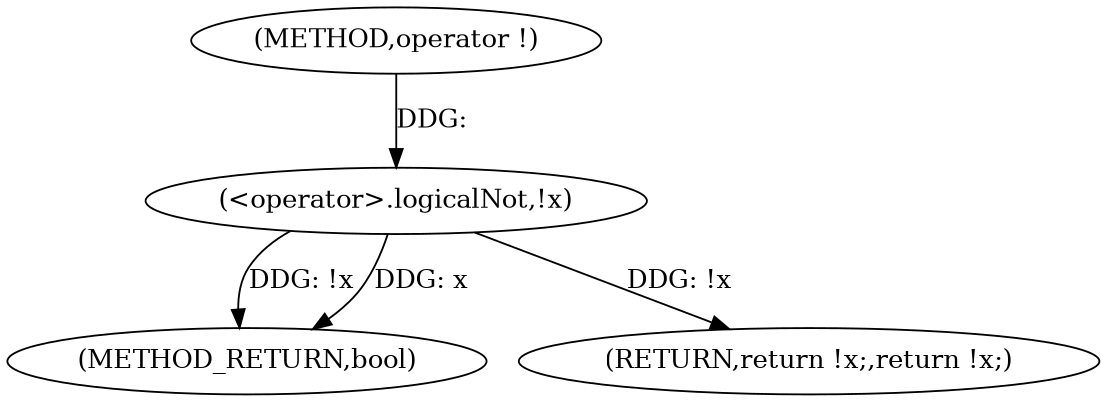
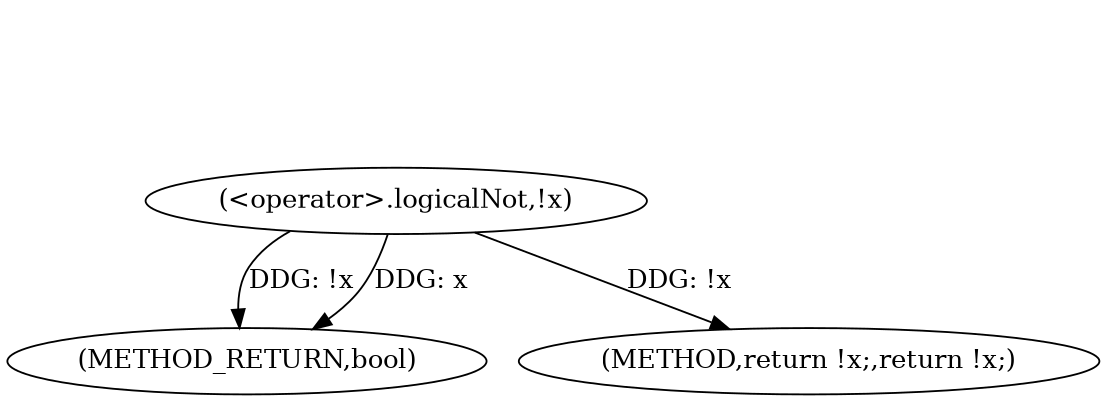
(396, 41) -> none
(809, 361) -> (809, 361)
